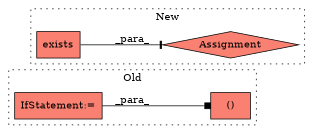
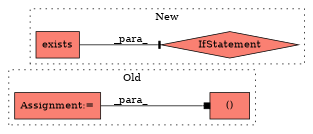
(231, 45) -> (230, 45)
(58, 106) -> (58, 106)
